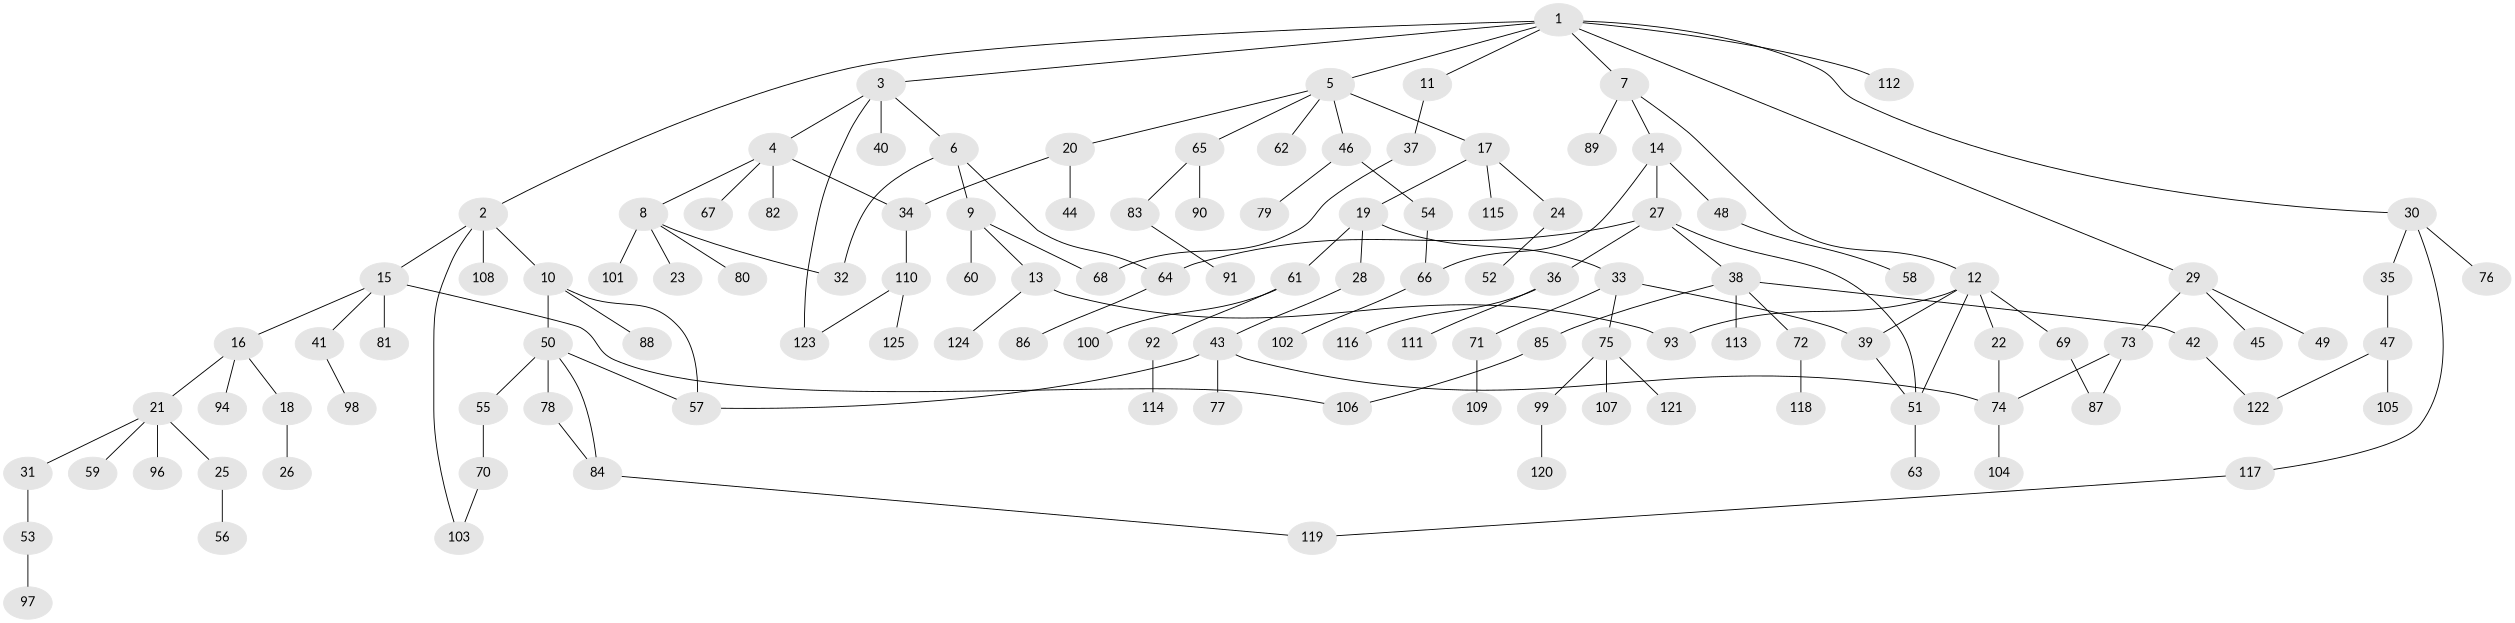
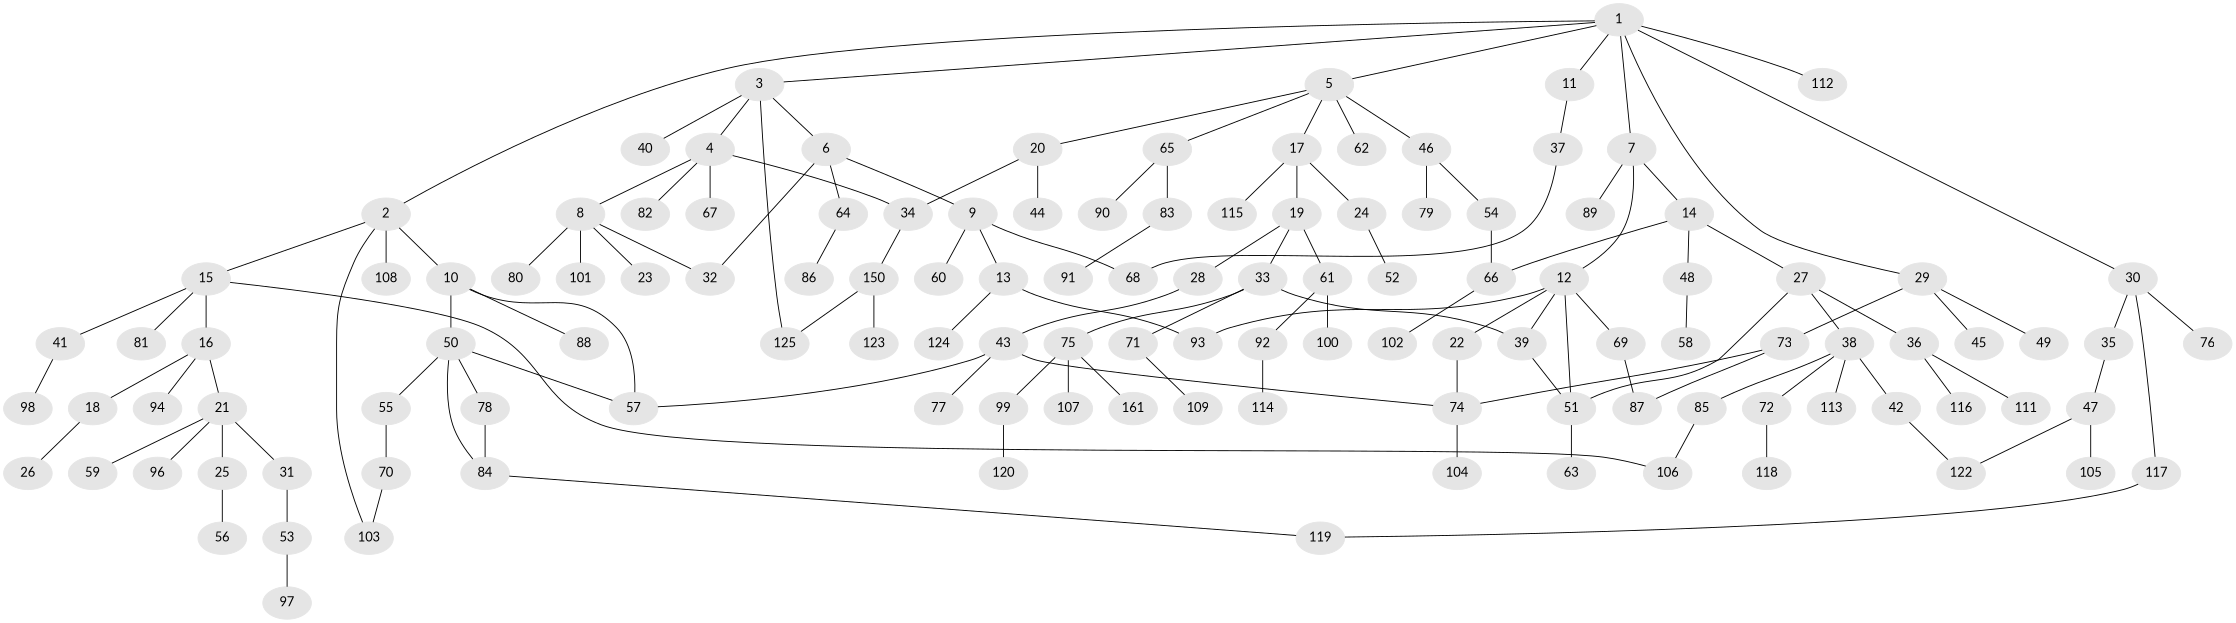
(820, 208) -> (767, 203)
(1408, 240) -> none
(906, 279) -> (874, 279)
(1671, 409) -> (1133, 409)
